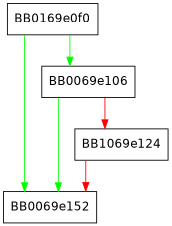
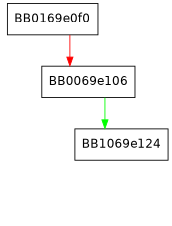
(70, 46) -> (70, 46)
(105, 109) -> (105, 109)
(50, 207) -> none
